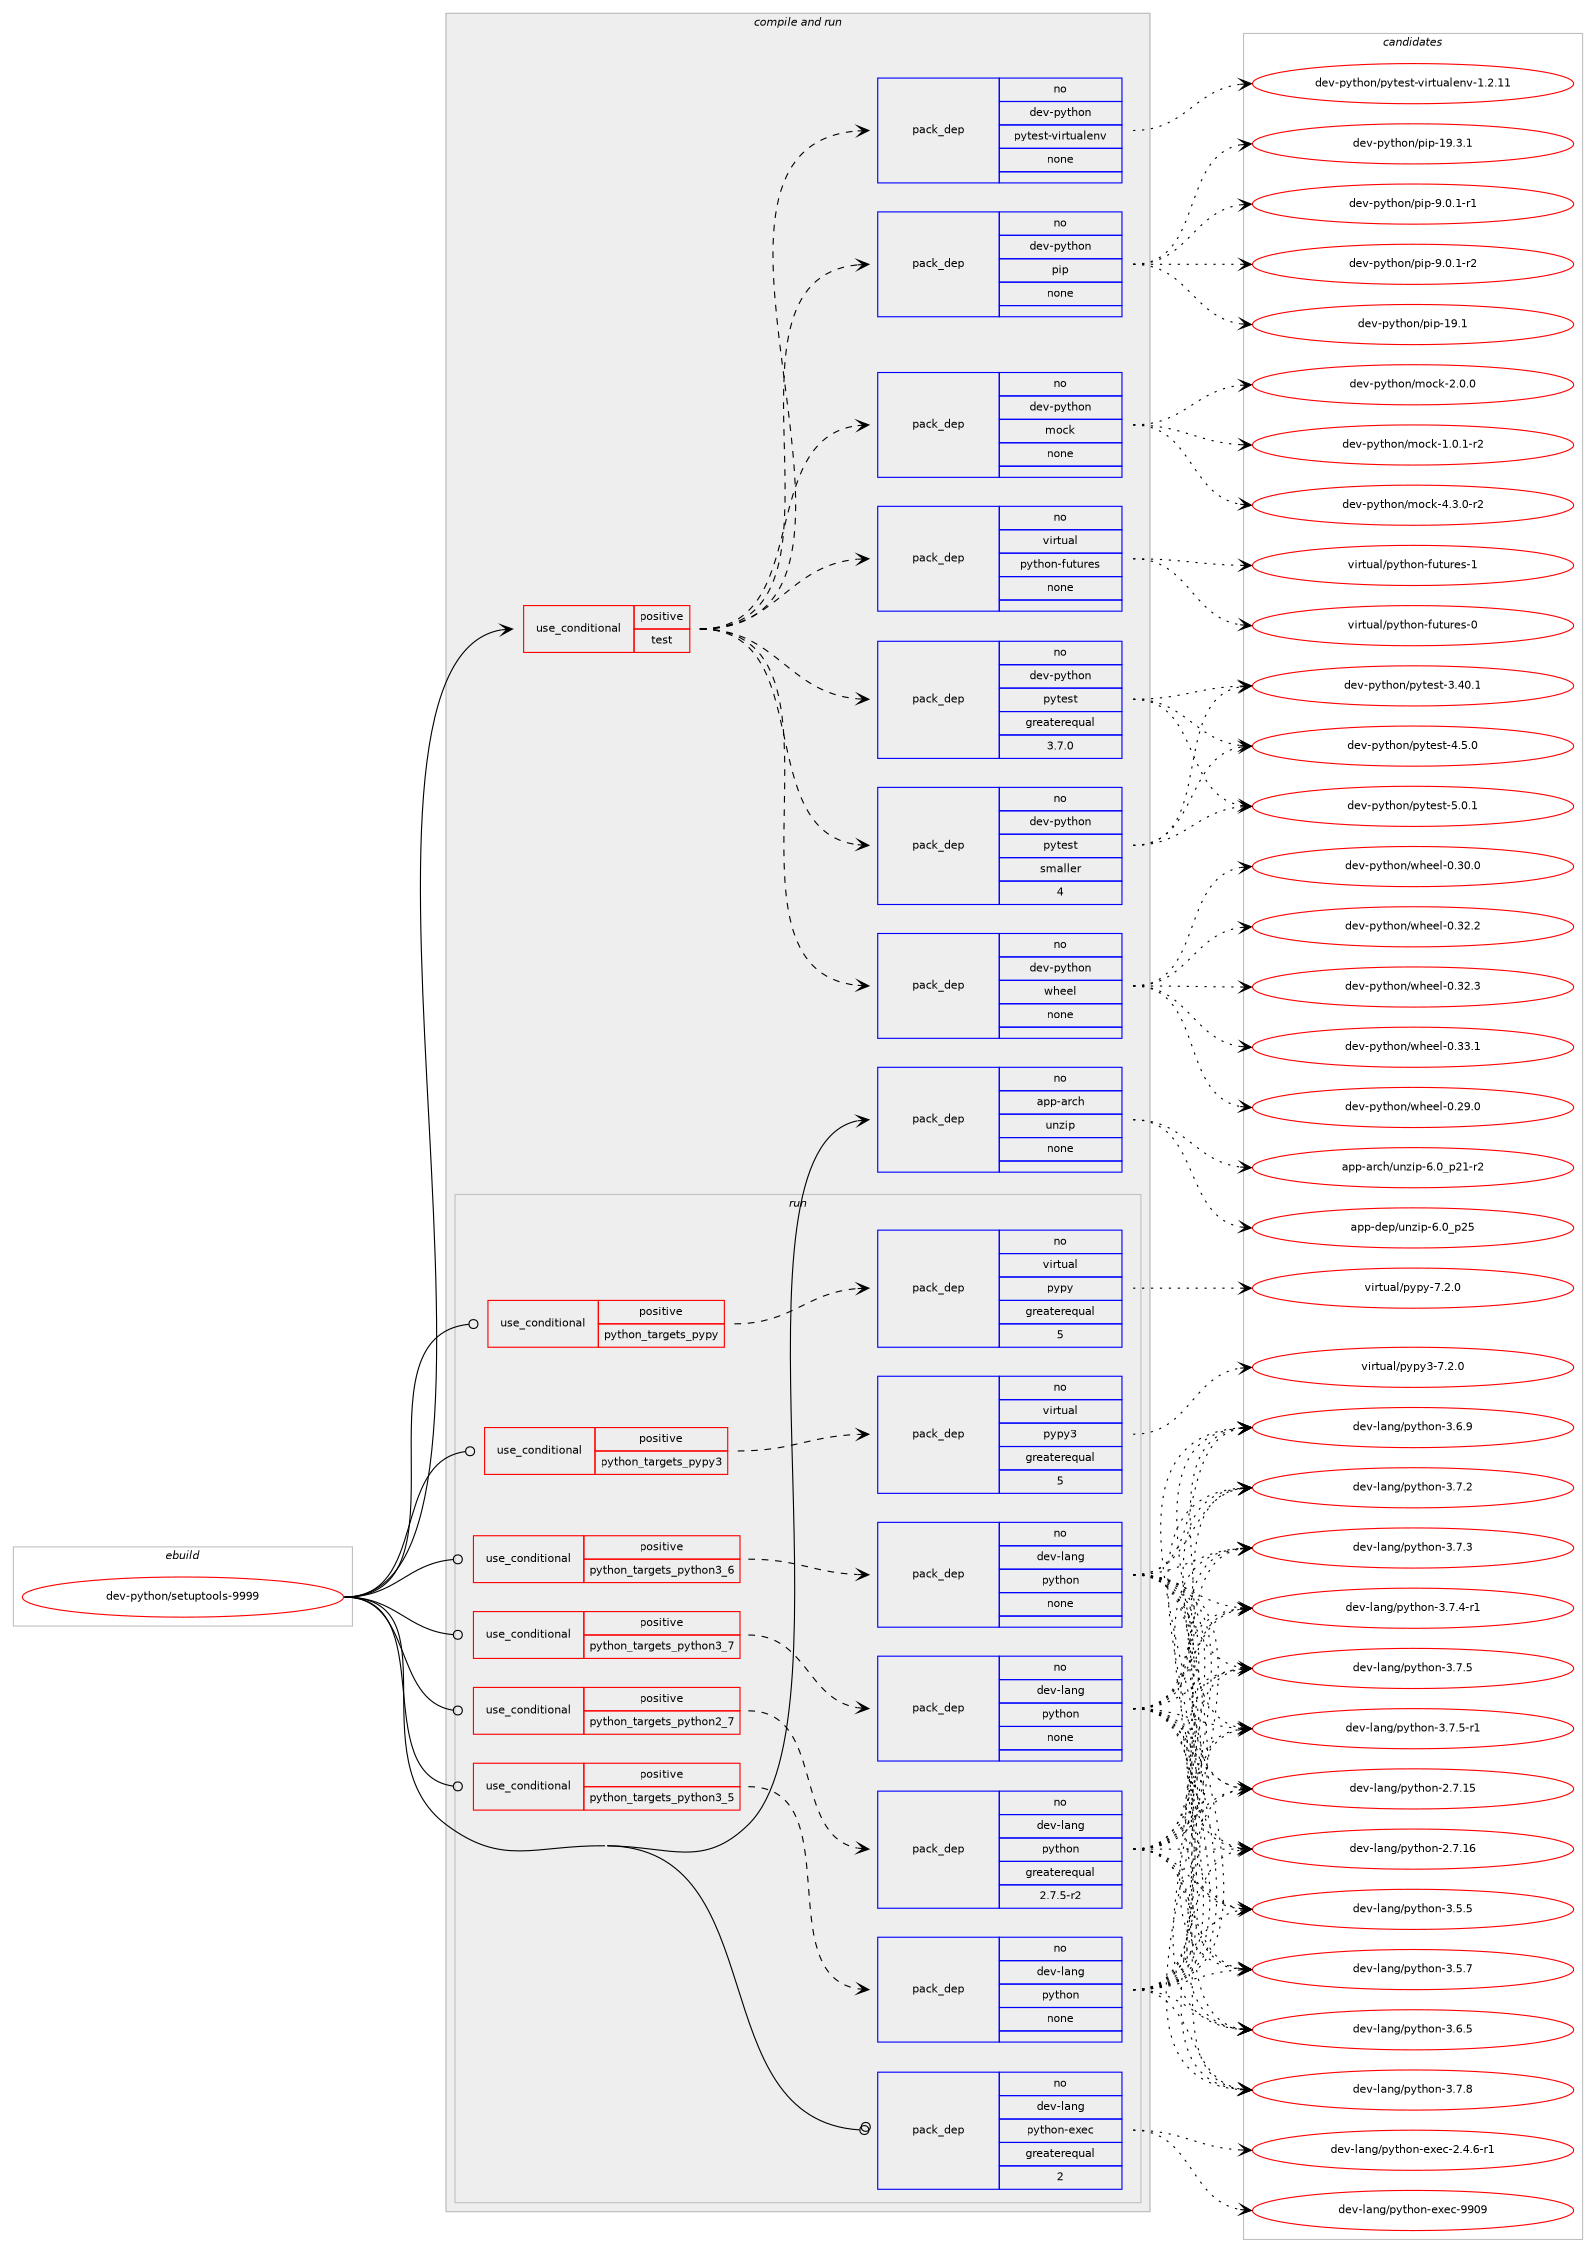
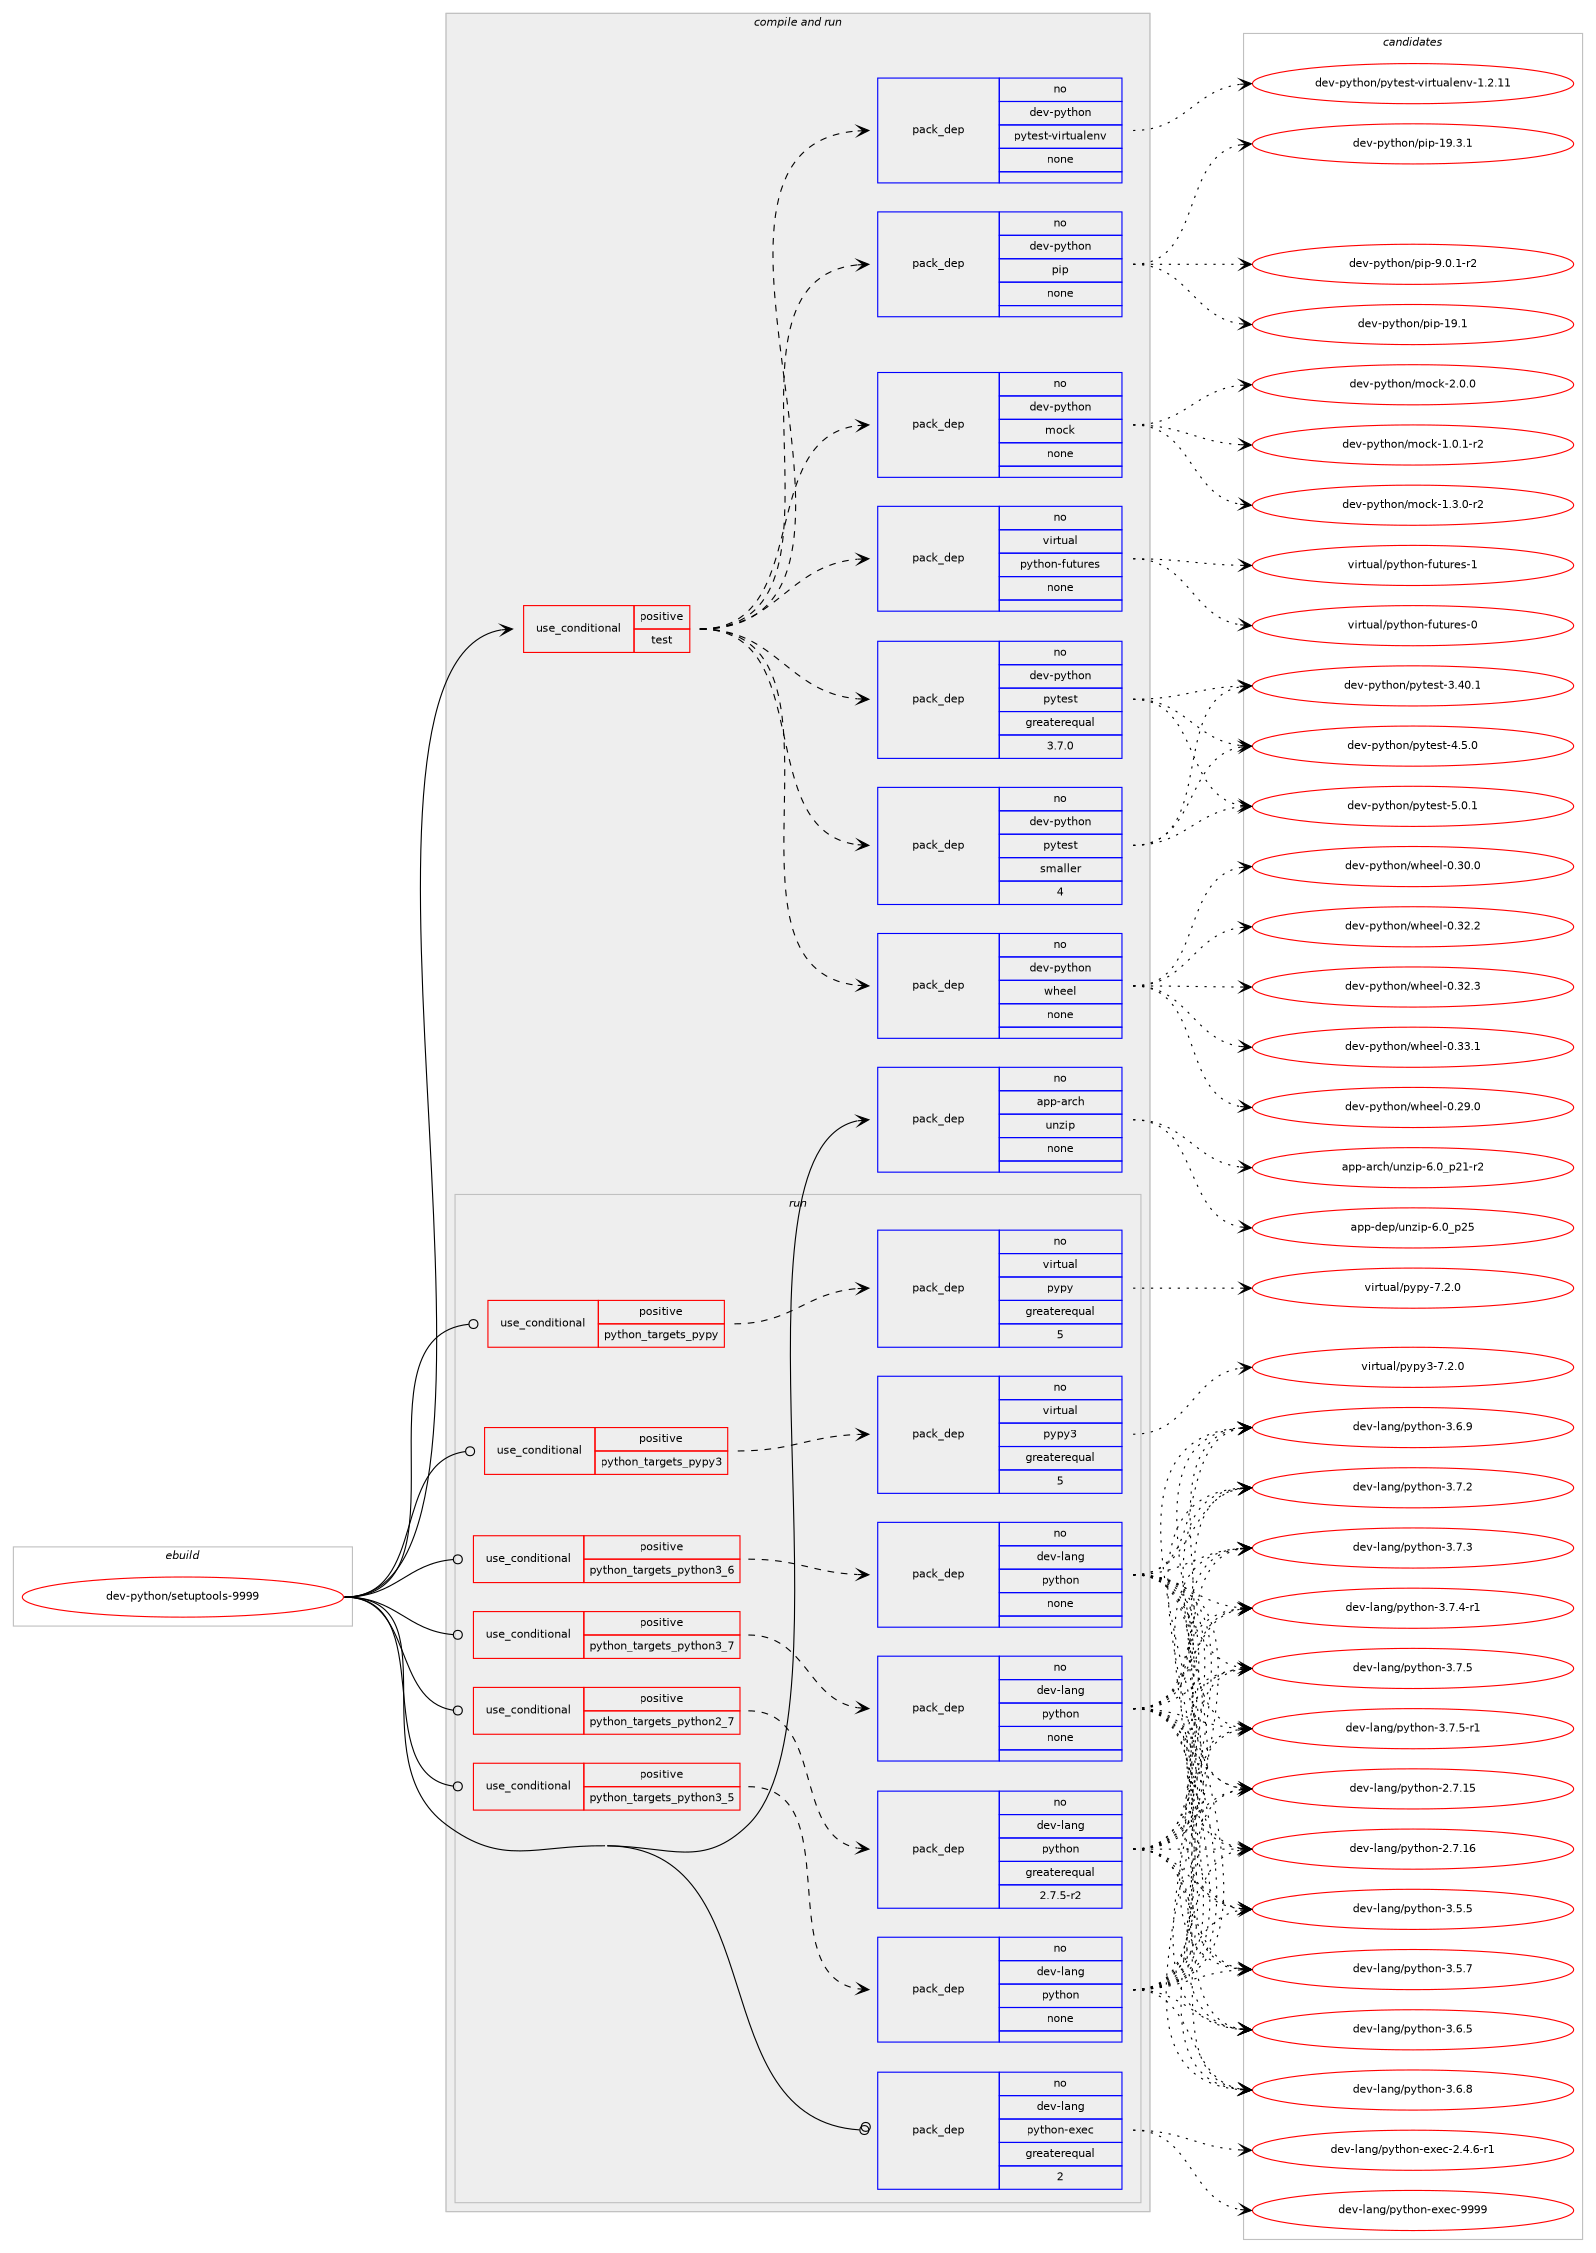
(1413, 204) -> none
(1413, 505) -> (1413, 505)
(1413, 2090) -> (1413, 2090)
(1413, 2210) -> (1413, 2210)
